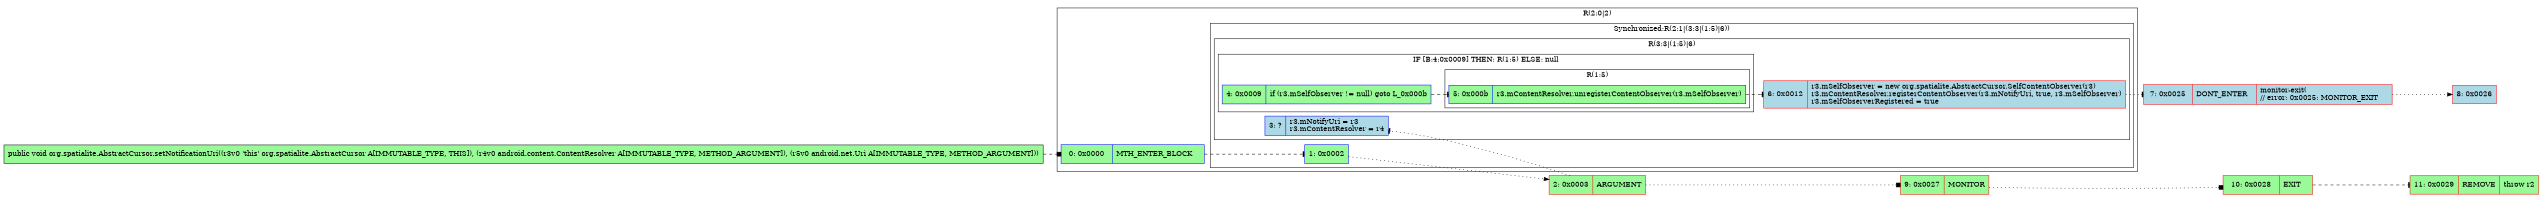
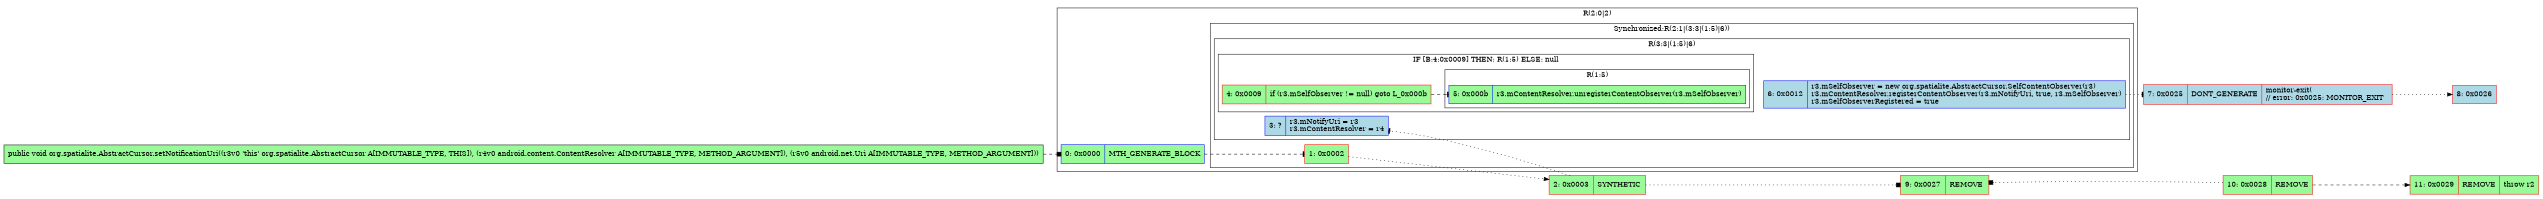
(1327, 94) -> (1327, 94)
(1757, 94) -> none
(1945, 94) -> (1945, 94)
(2222, 94) -> (2225, 94)
(1155, 154) -> (1155, 154)
(1327, 154) -> (1327, 154)
(1619, 185) -> (1619, 185)
(1967, 185) -> (1966, 185)
(2292, 185) -> (2292, 185)
(2359, 185) -> (2359, 185)
(2103, 188) -> (2109, 182)
